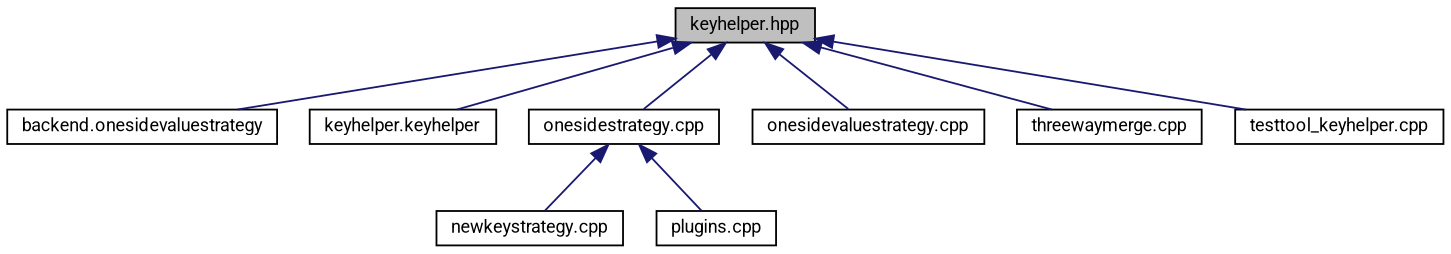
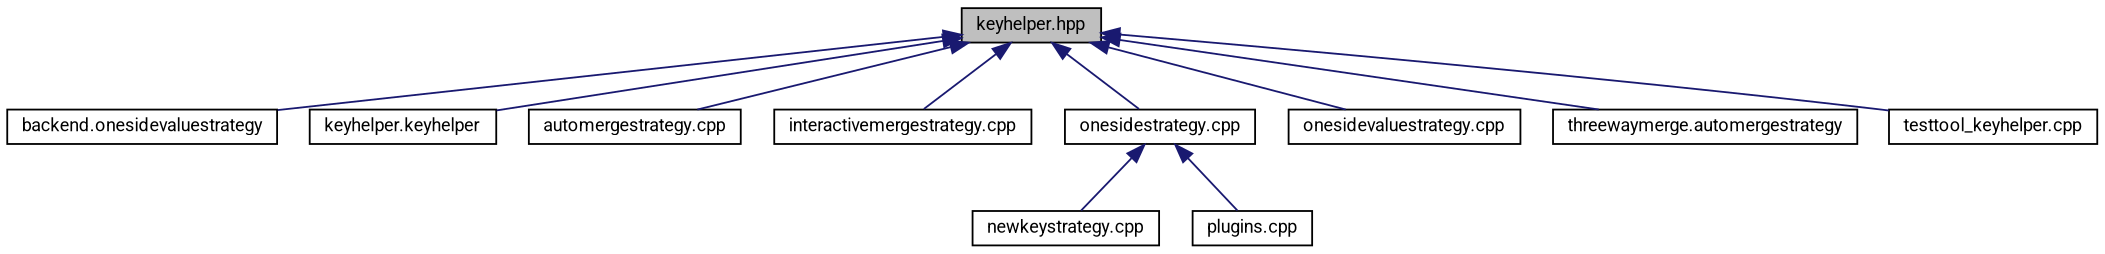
none -> (635, 127)
none -> (903, 127)
(1109, 127) -> (1705, 127)
